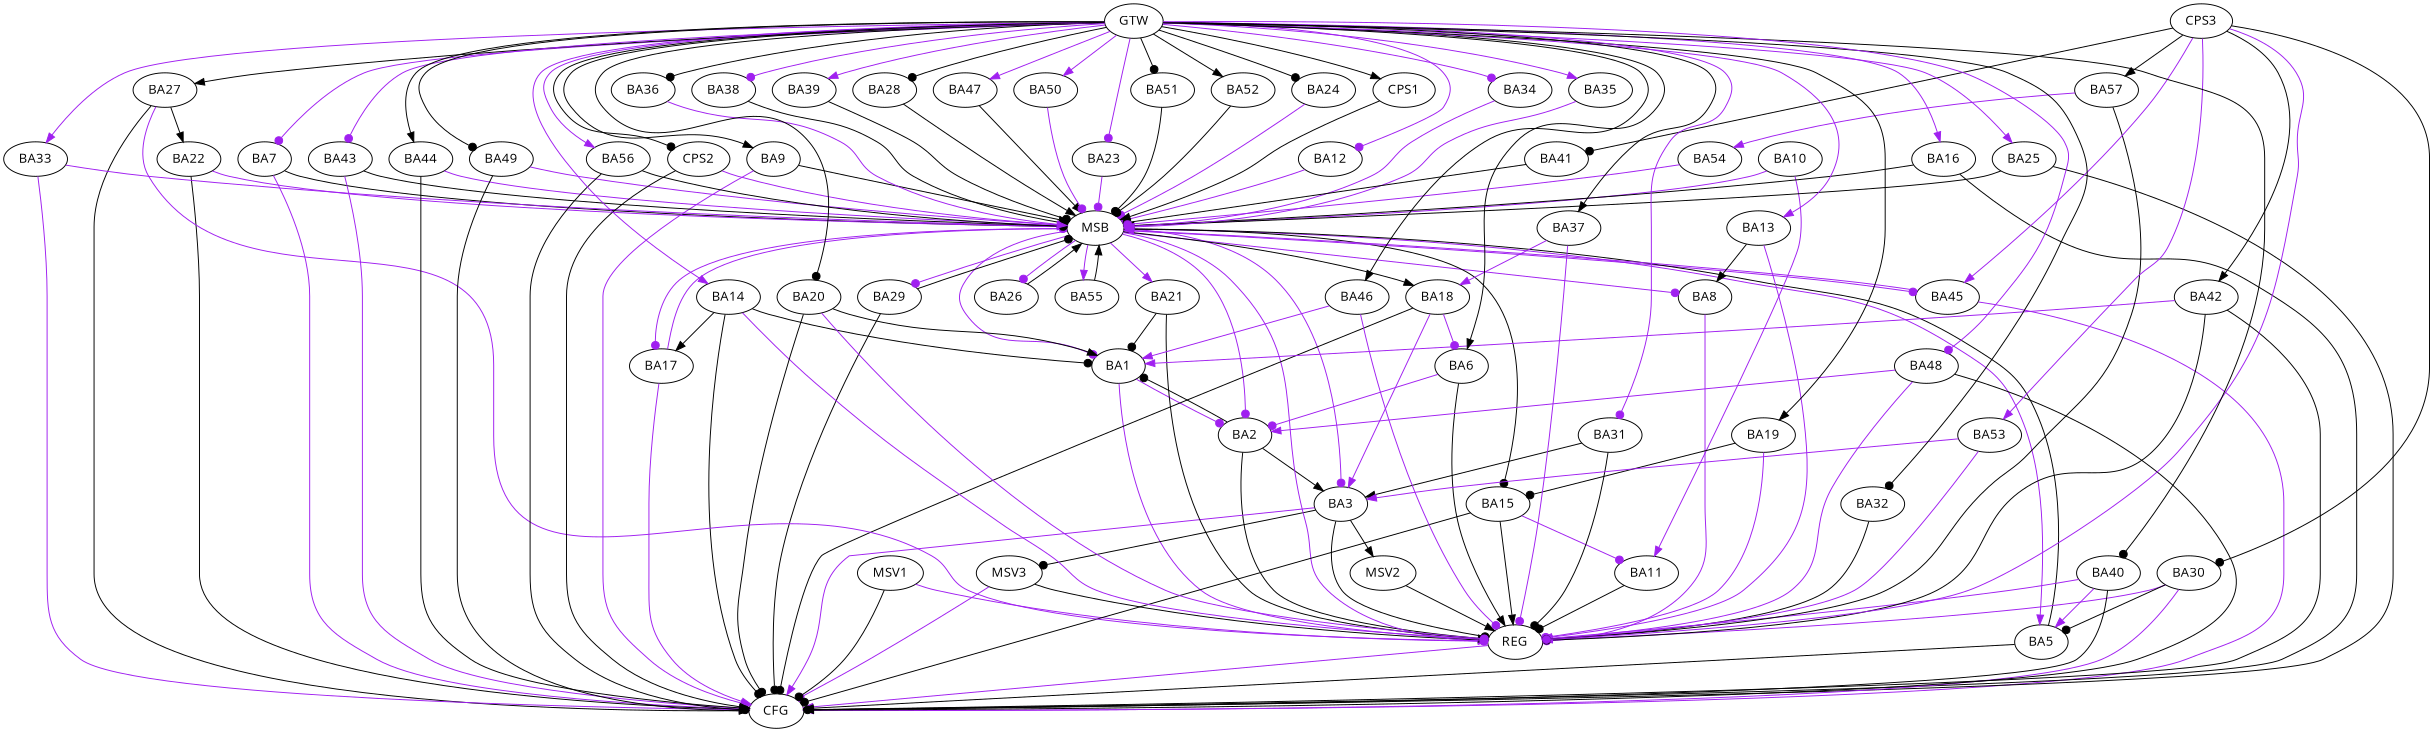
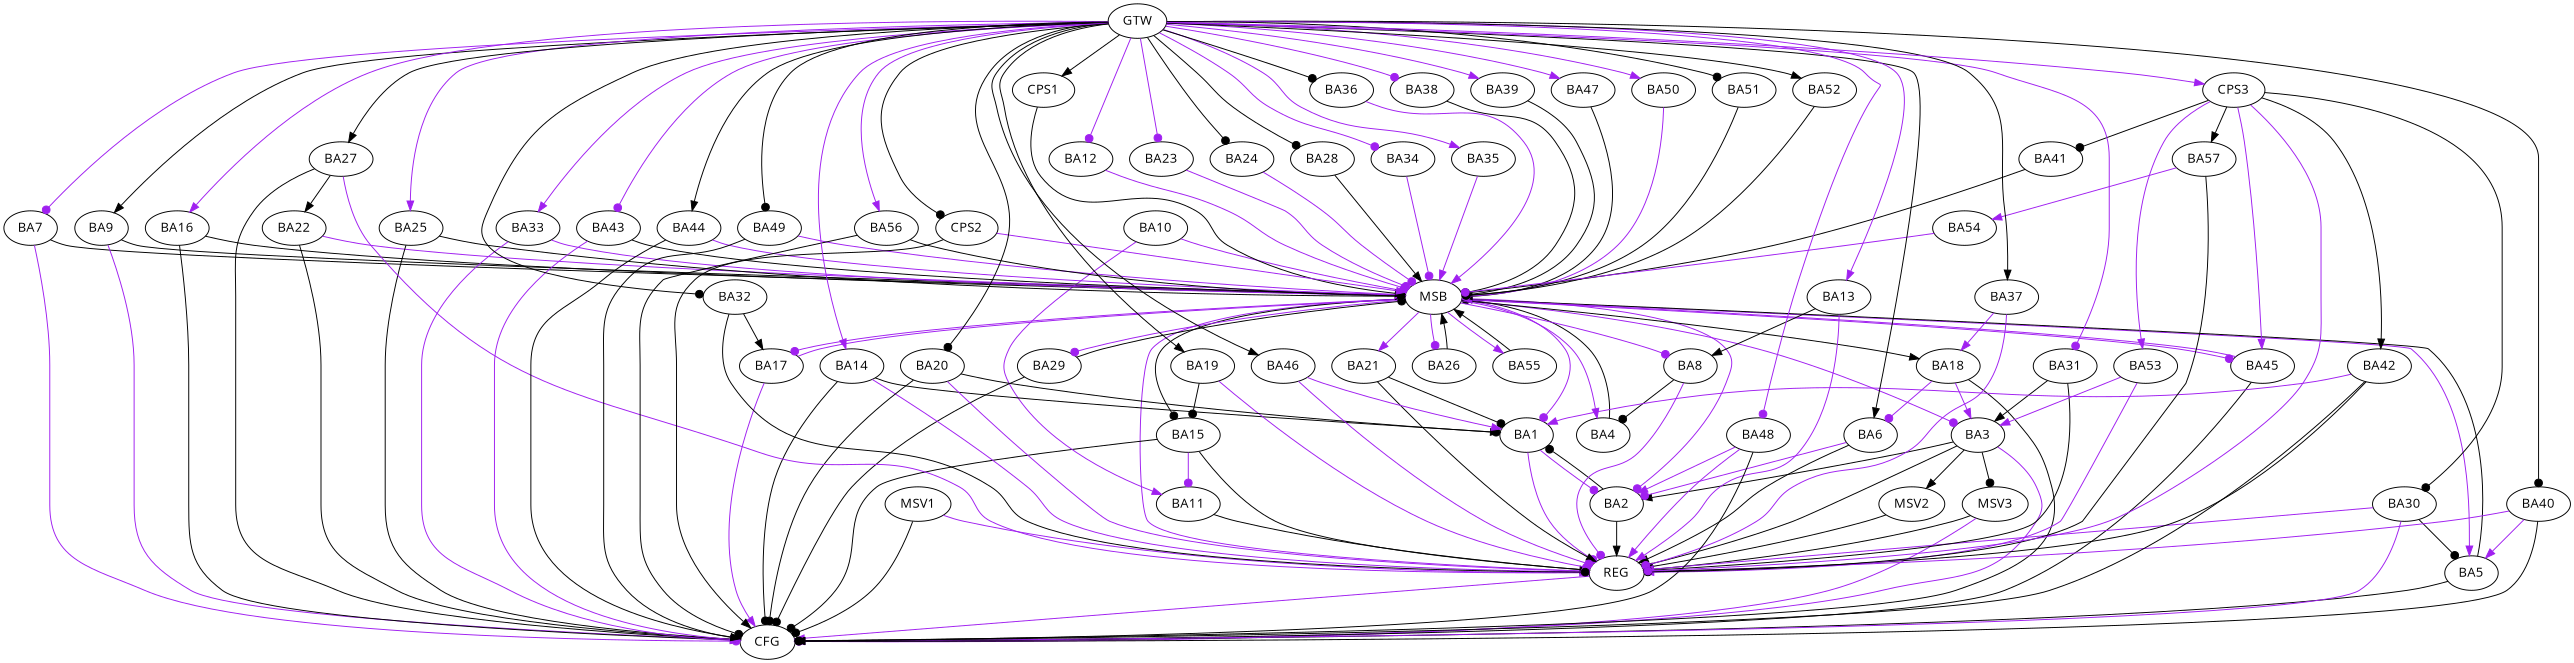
none -> (1682, 41)
(698, 328) -> (751, 327)
none -> (1603, 435)
(1288, 466) -> (1810, 470)
(2198, 655) -> (1569, 628)
